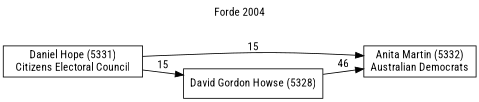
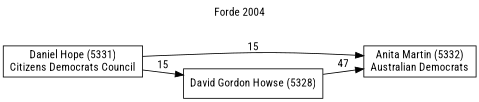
(73, 61) -> (73, 61)
(343, 64) -> (343, 64)
